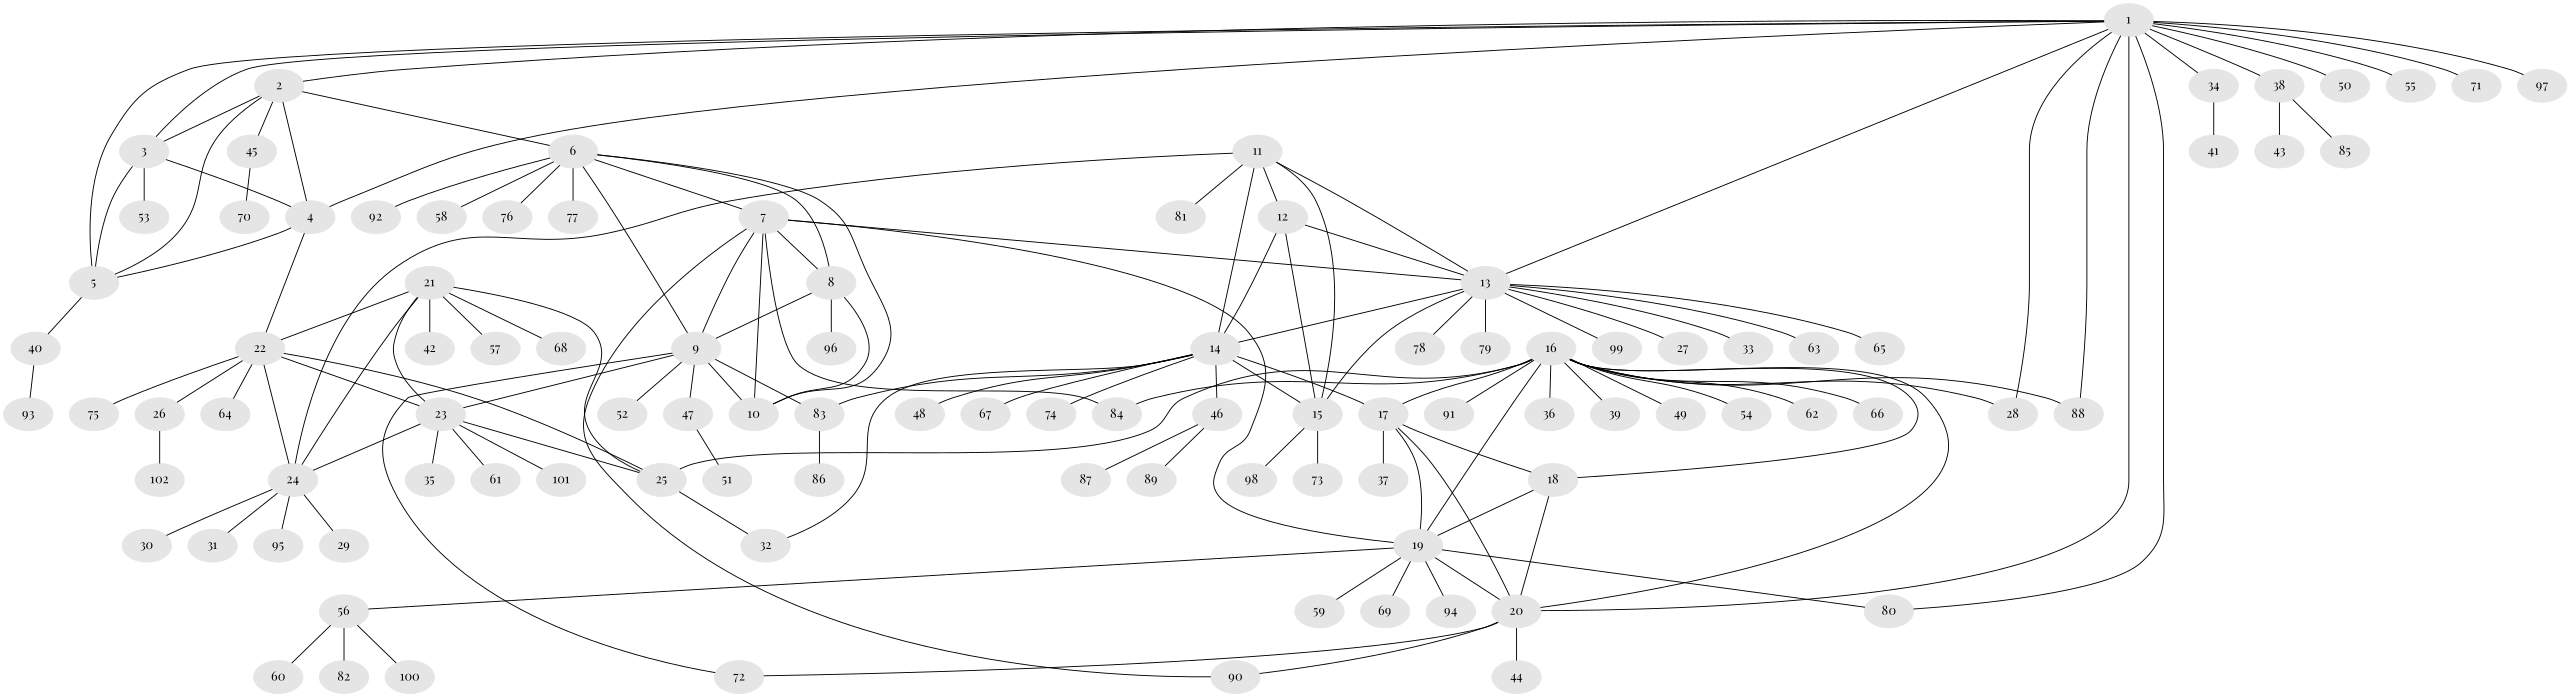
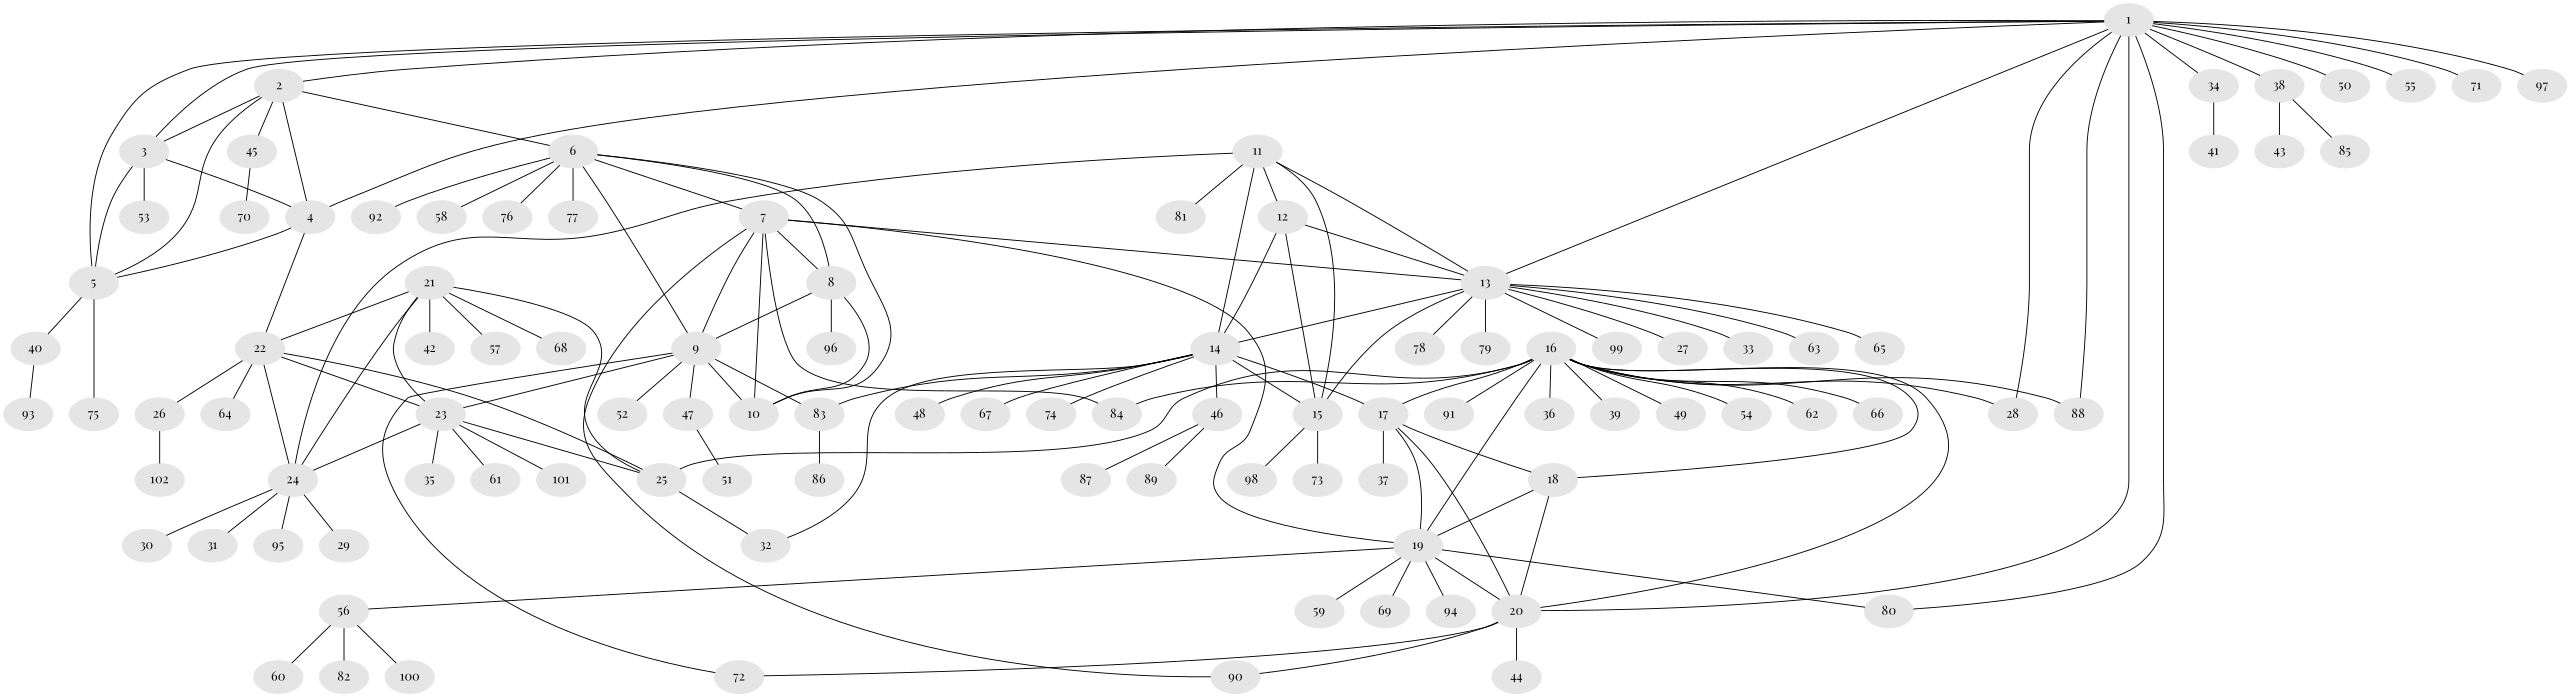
(175, 379) -> (94, 349)
